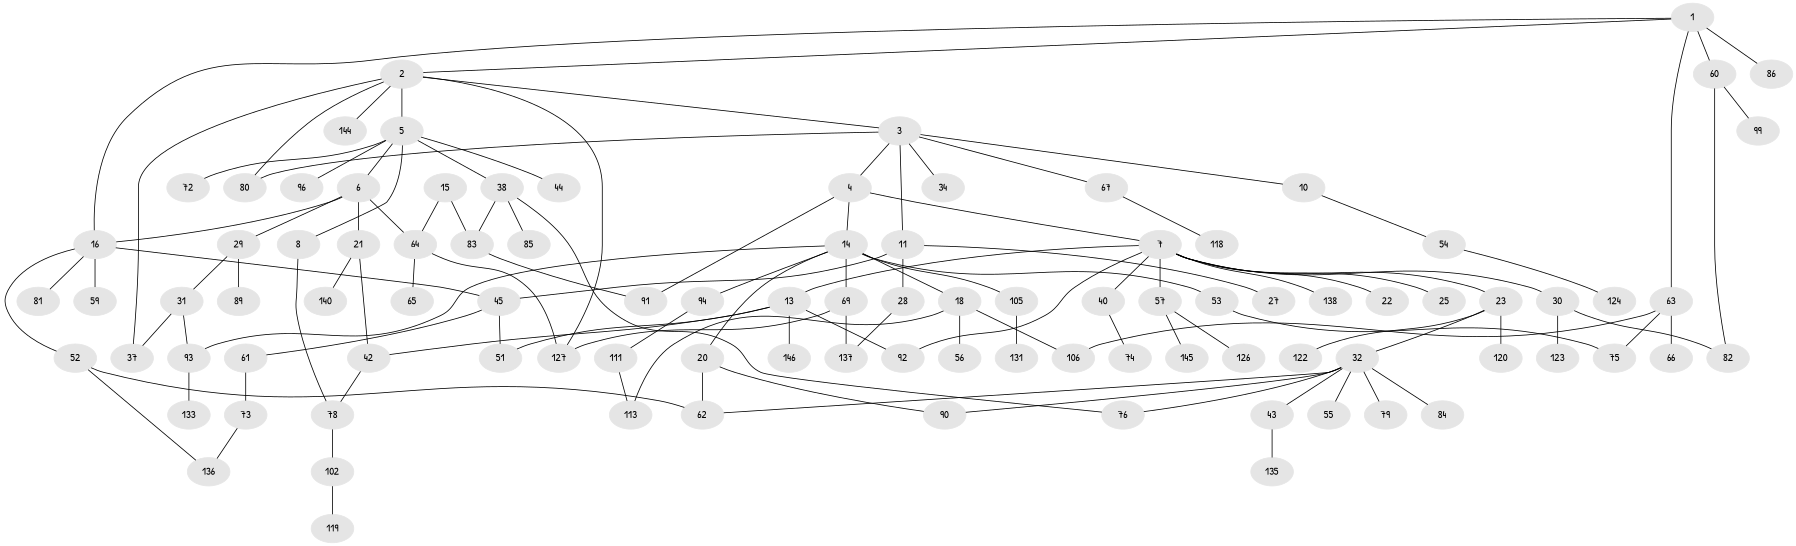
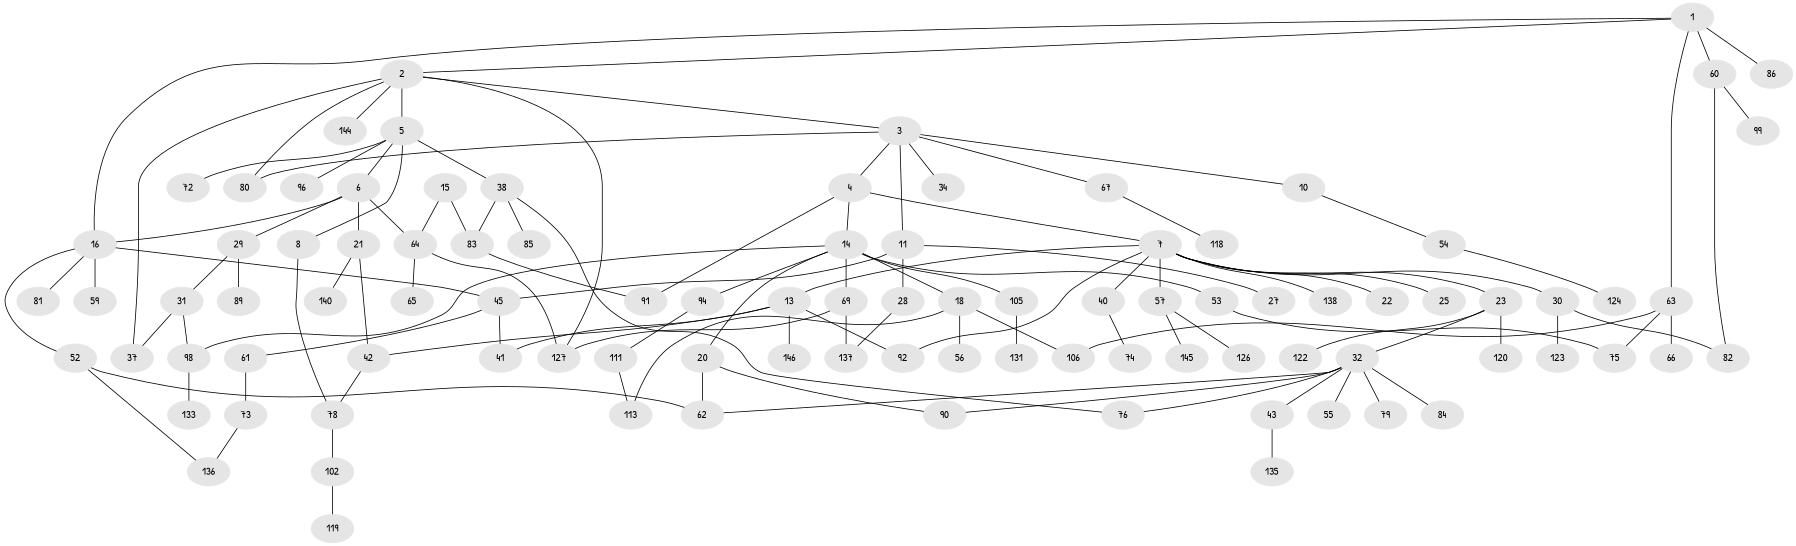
(559, 188) -> none
(189, 358) -> (189, 358)
(501, 358) -> (501, 358)
